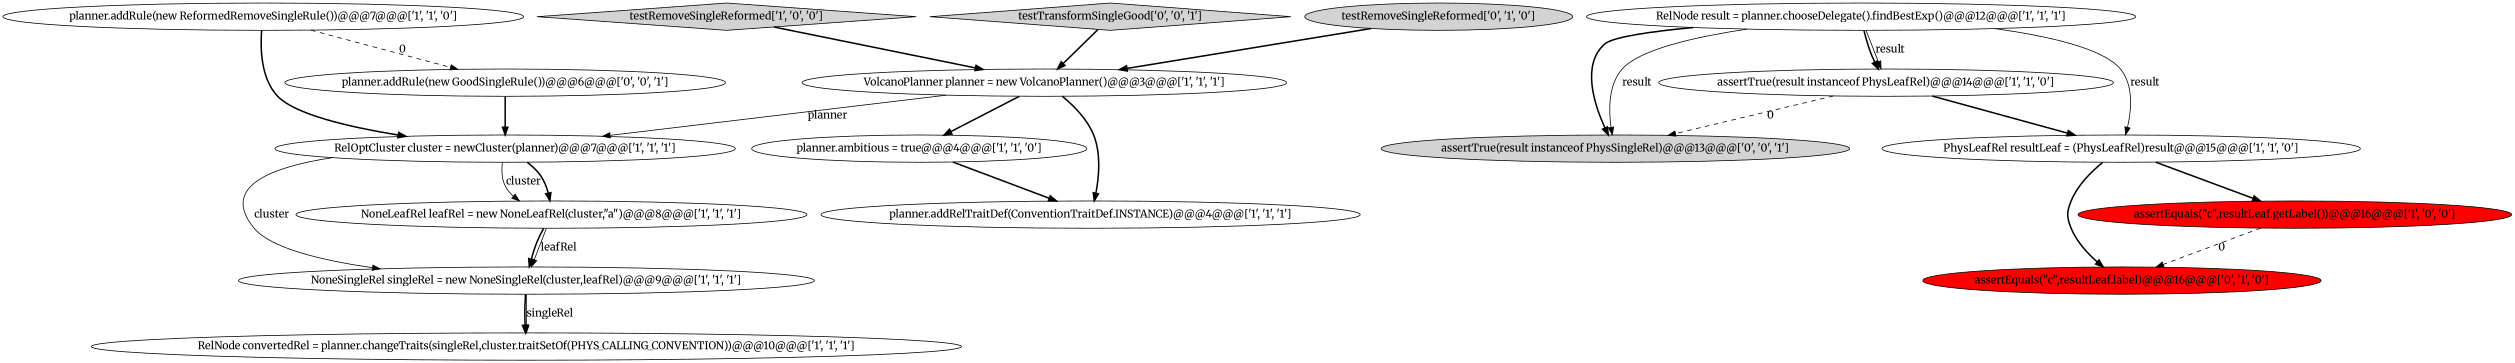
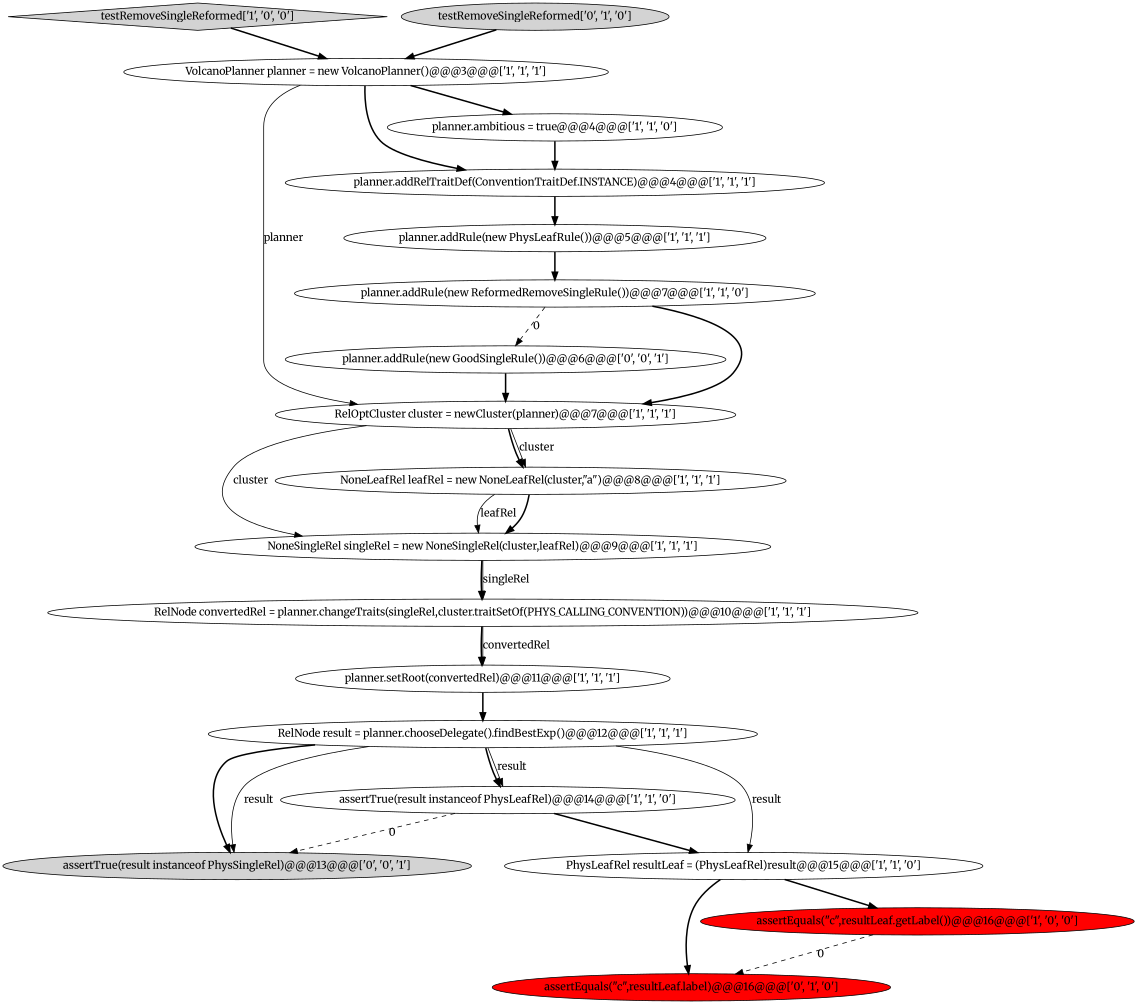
(1110, 17) -> none
none -> (555, 238)
none -> (483, 679)
